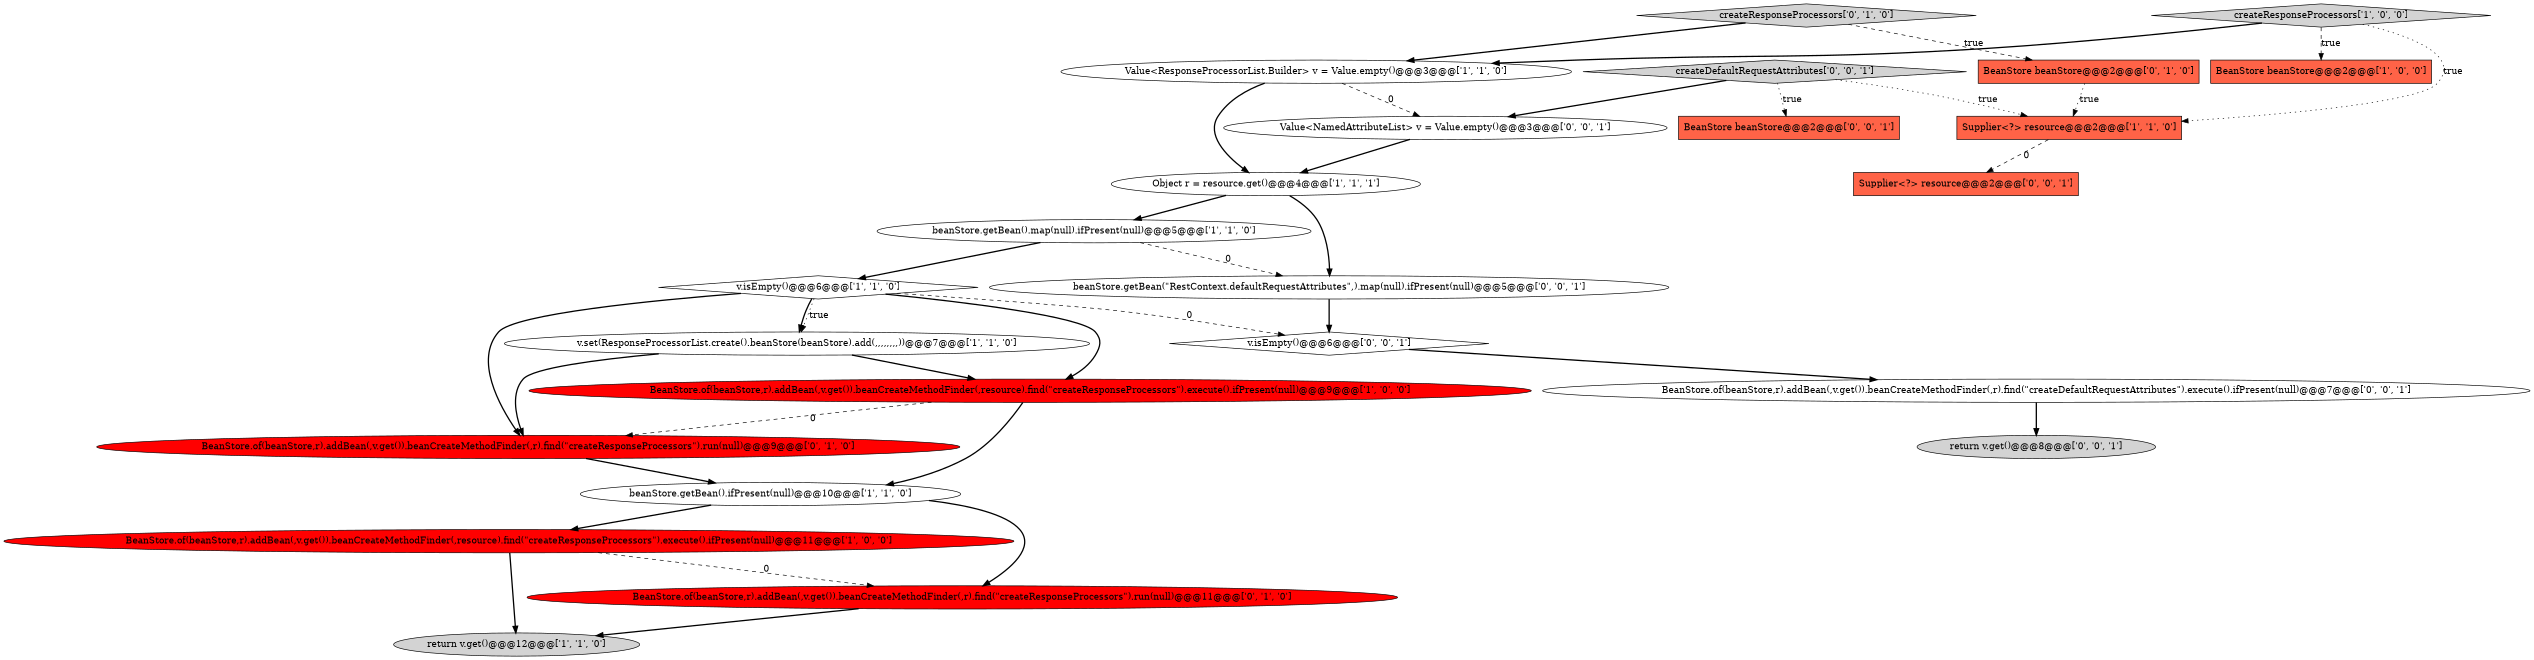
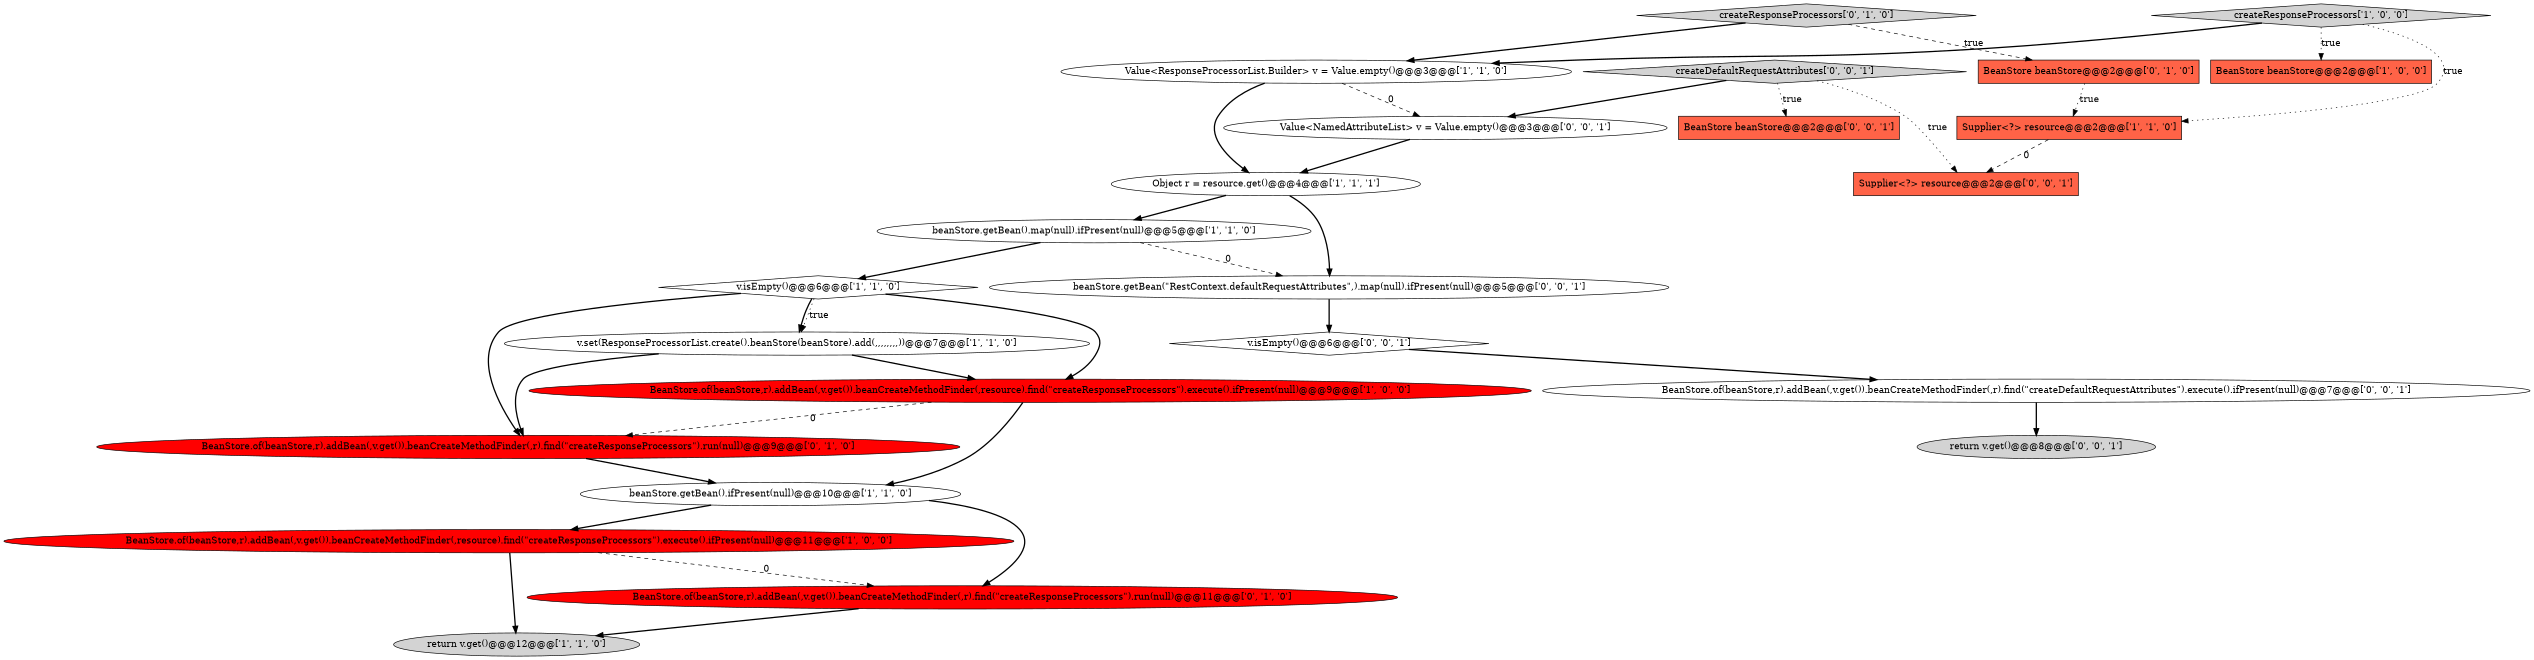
(2321, 40) -> (2321, 40)
(1929, 94) -> (1894, 110)
(1088, 308) -> none
